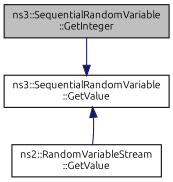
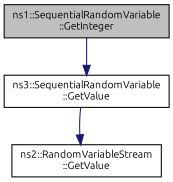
(87, 21) -> (87, 21)
(94, 131) -> (80, 121)
